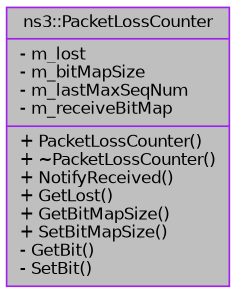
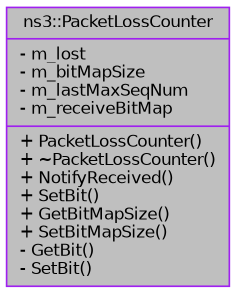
(67, 196) -> (60, 196)
